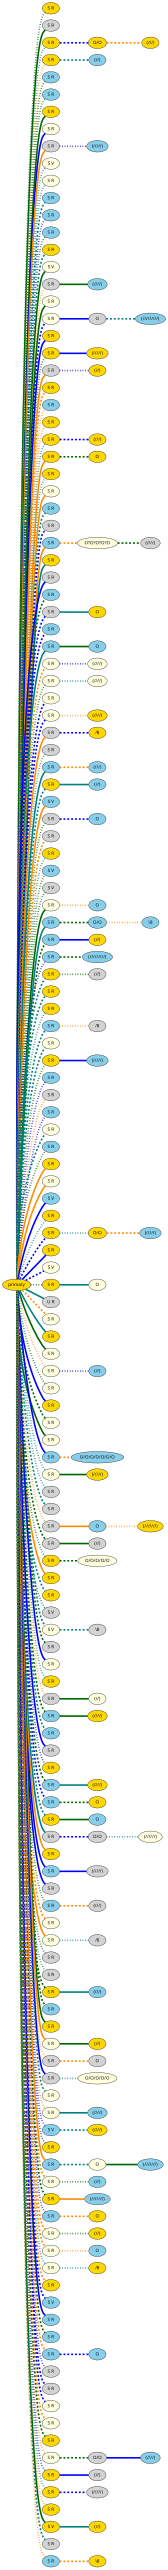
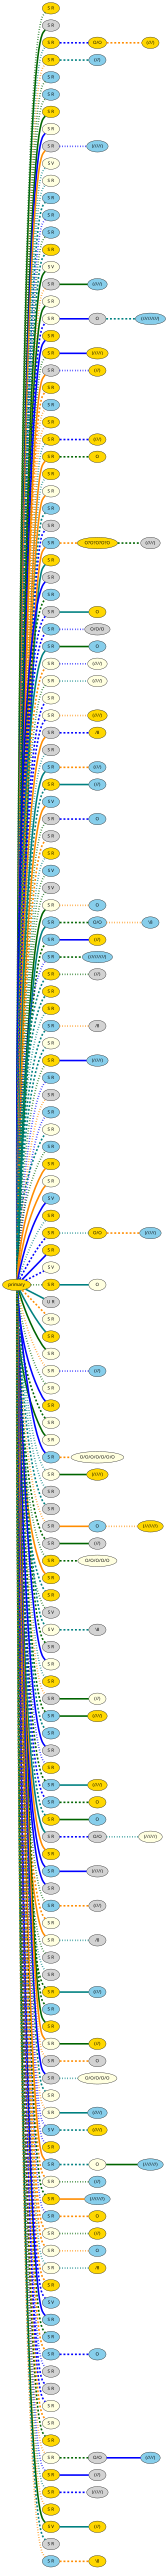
(97, 543) -> (97, 543)
none -> (97, 629)
(97, 1457) -> (97, 1457)
